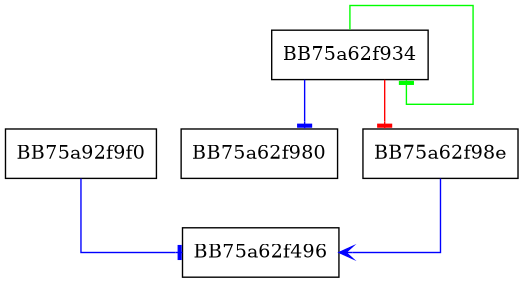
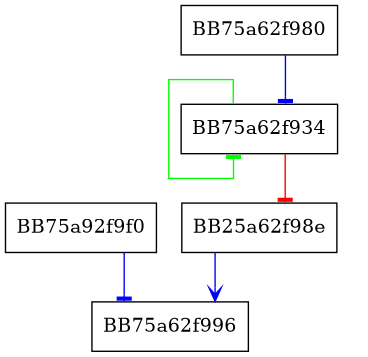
(305, 101) -> (285, 76)
(440, 154) -> (259, 228)
(261, 252) -> (170, 327)
